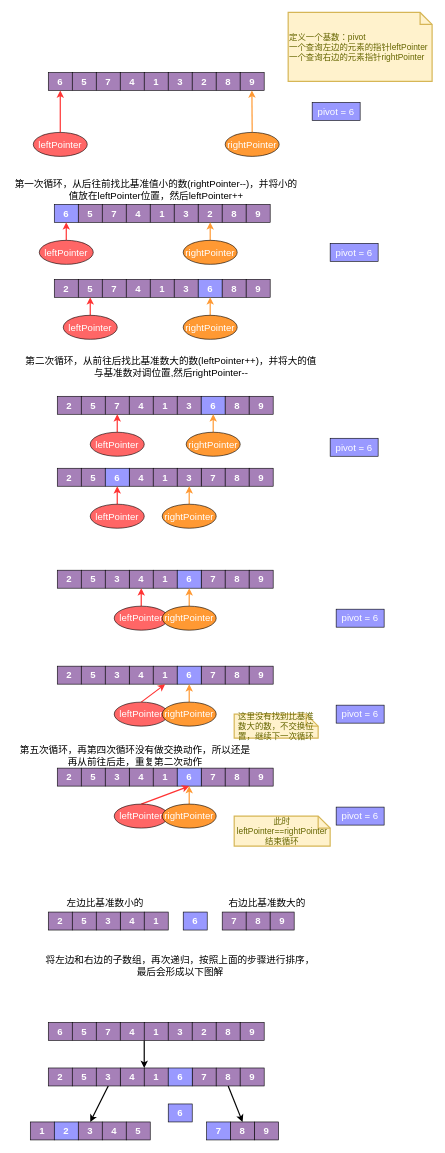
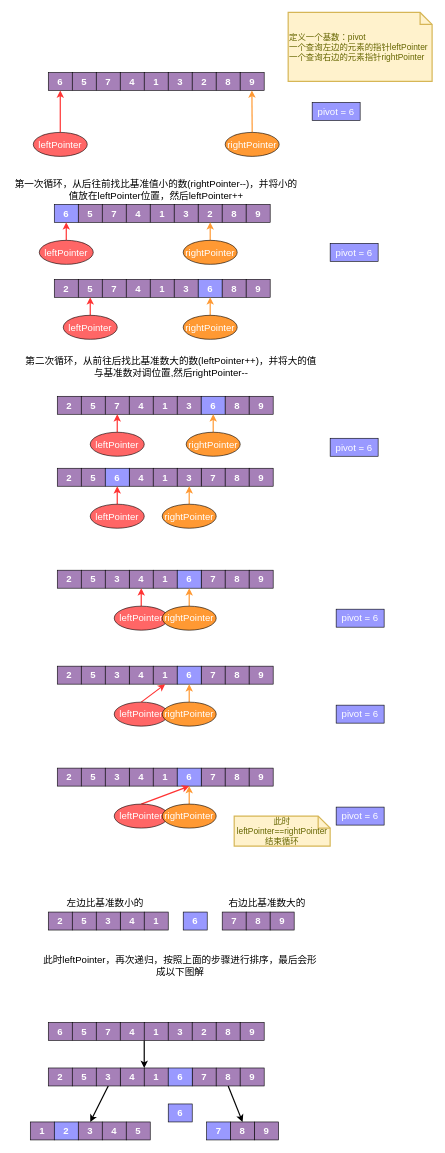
(276, 726) -> none
(135, 756) -> none
(180, 966) -> (180, 966)
